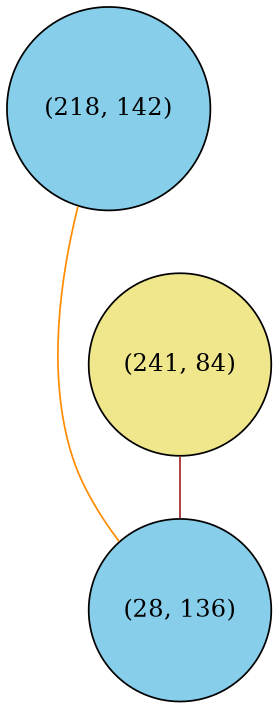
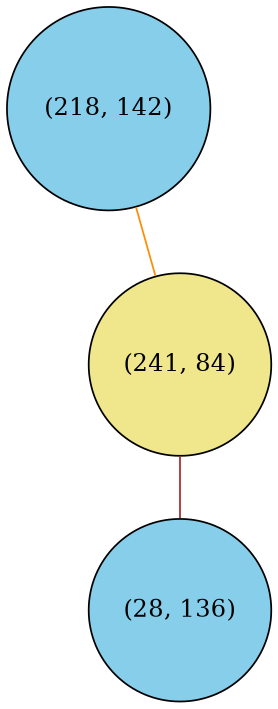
(59, 380) -> (146, 241)
